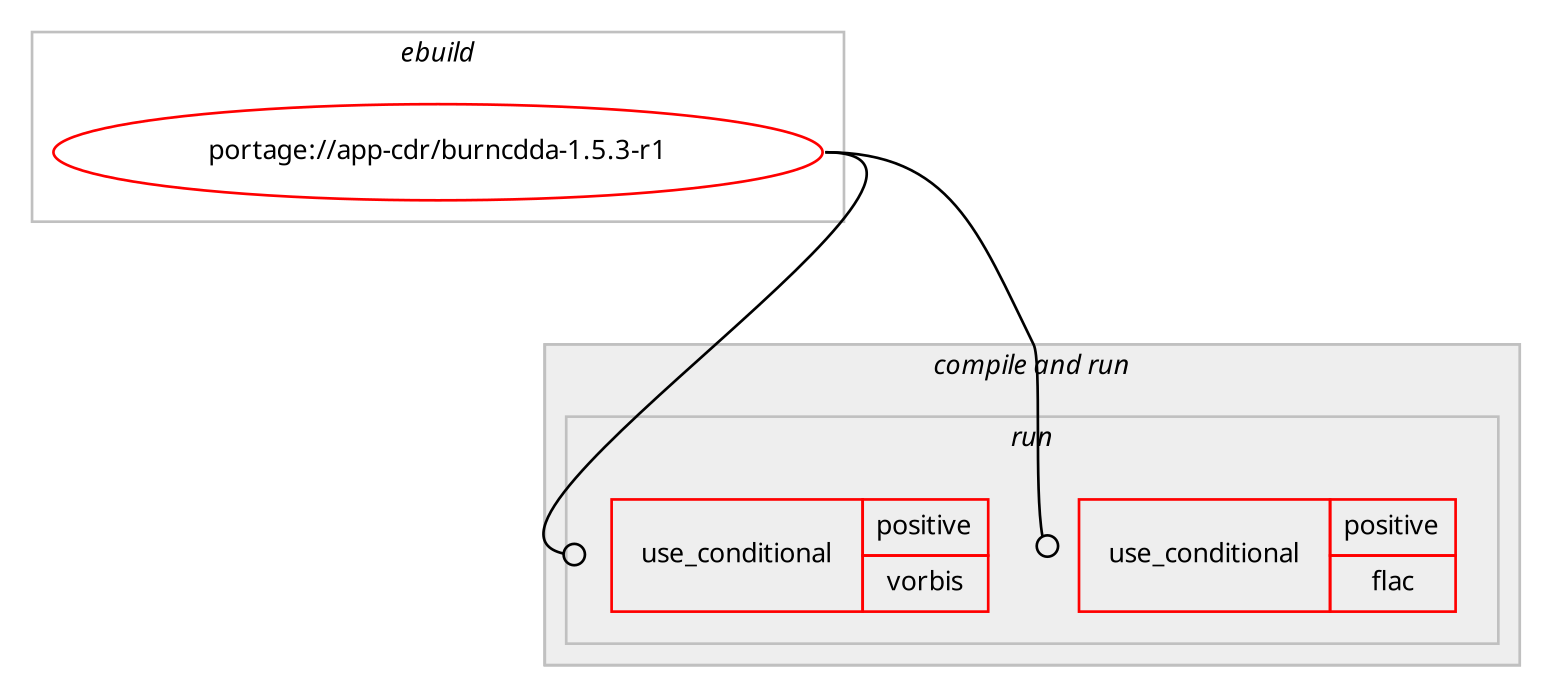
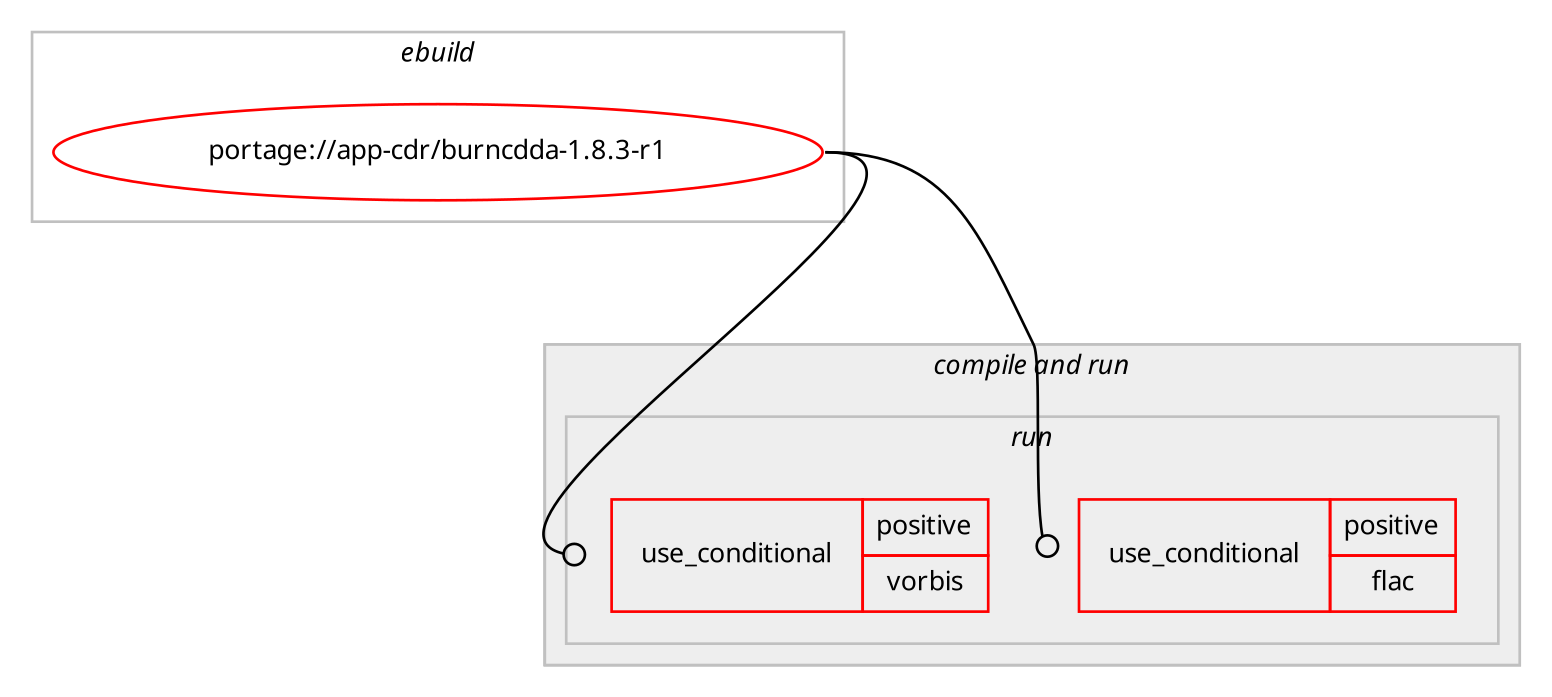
(438, 152) -> (438, 152)
